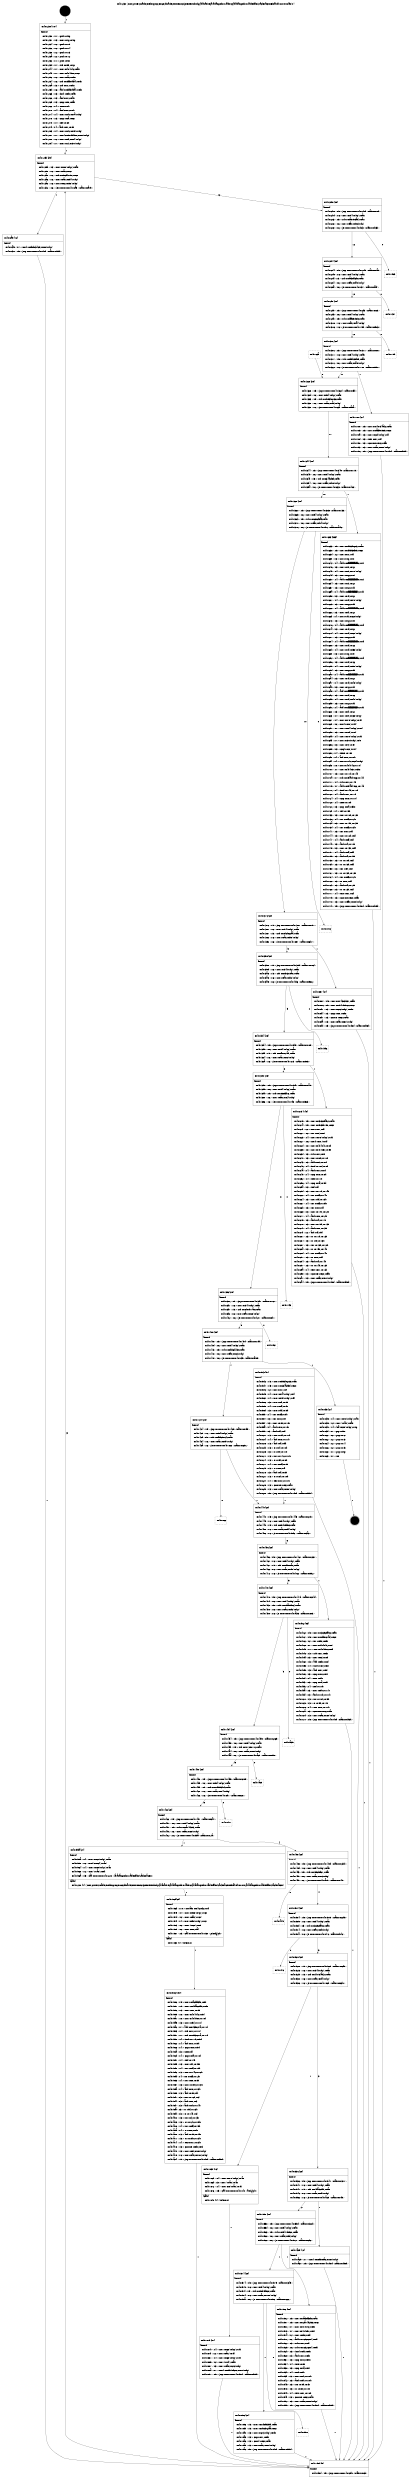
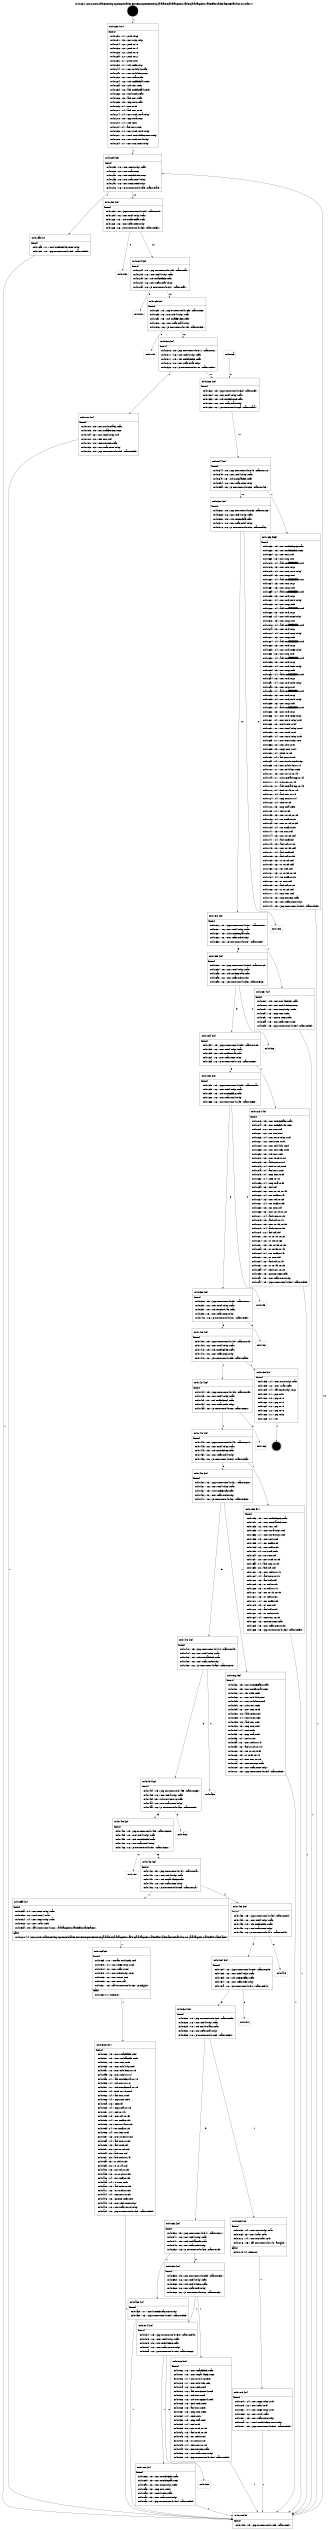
(284, 1500) -> (260, 1482)
